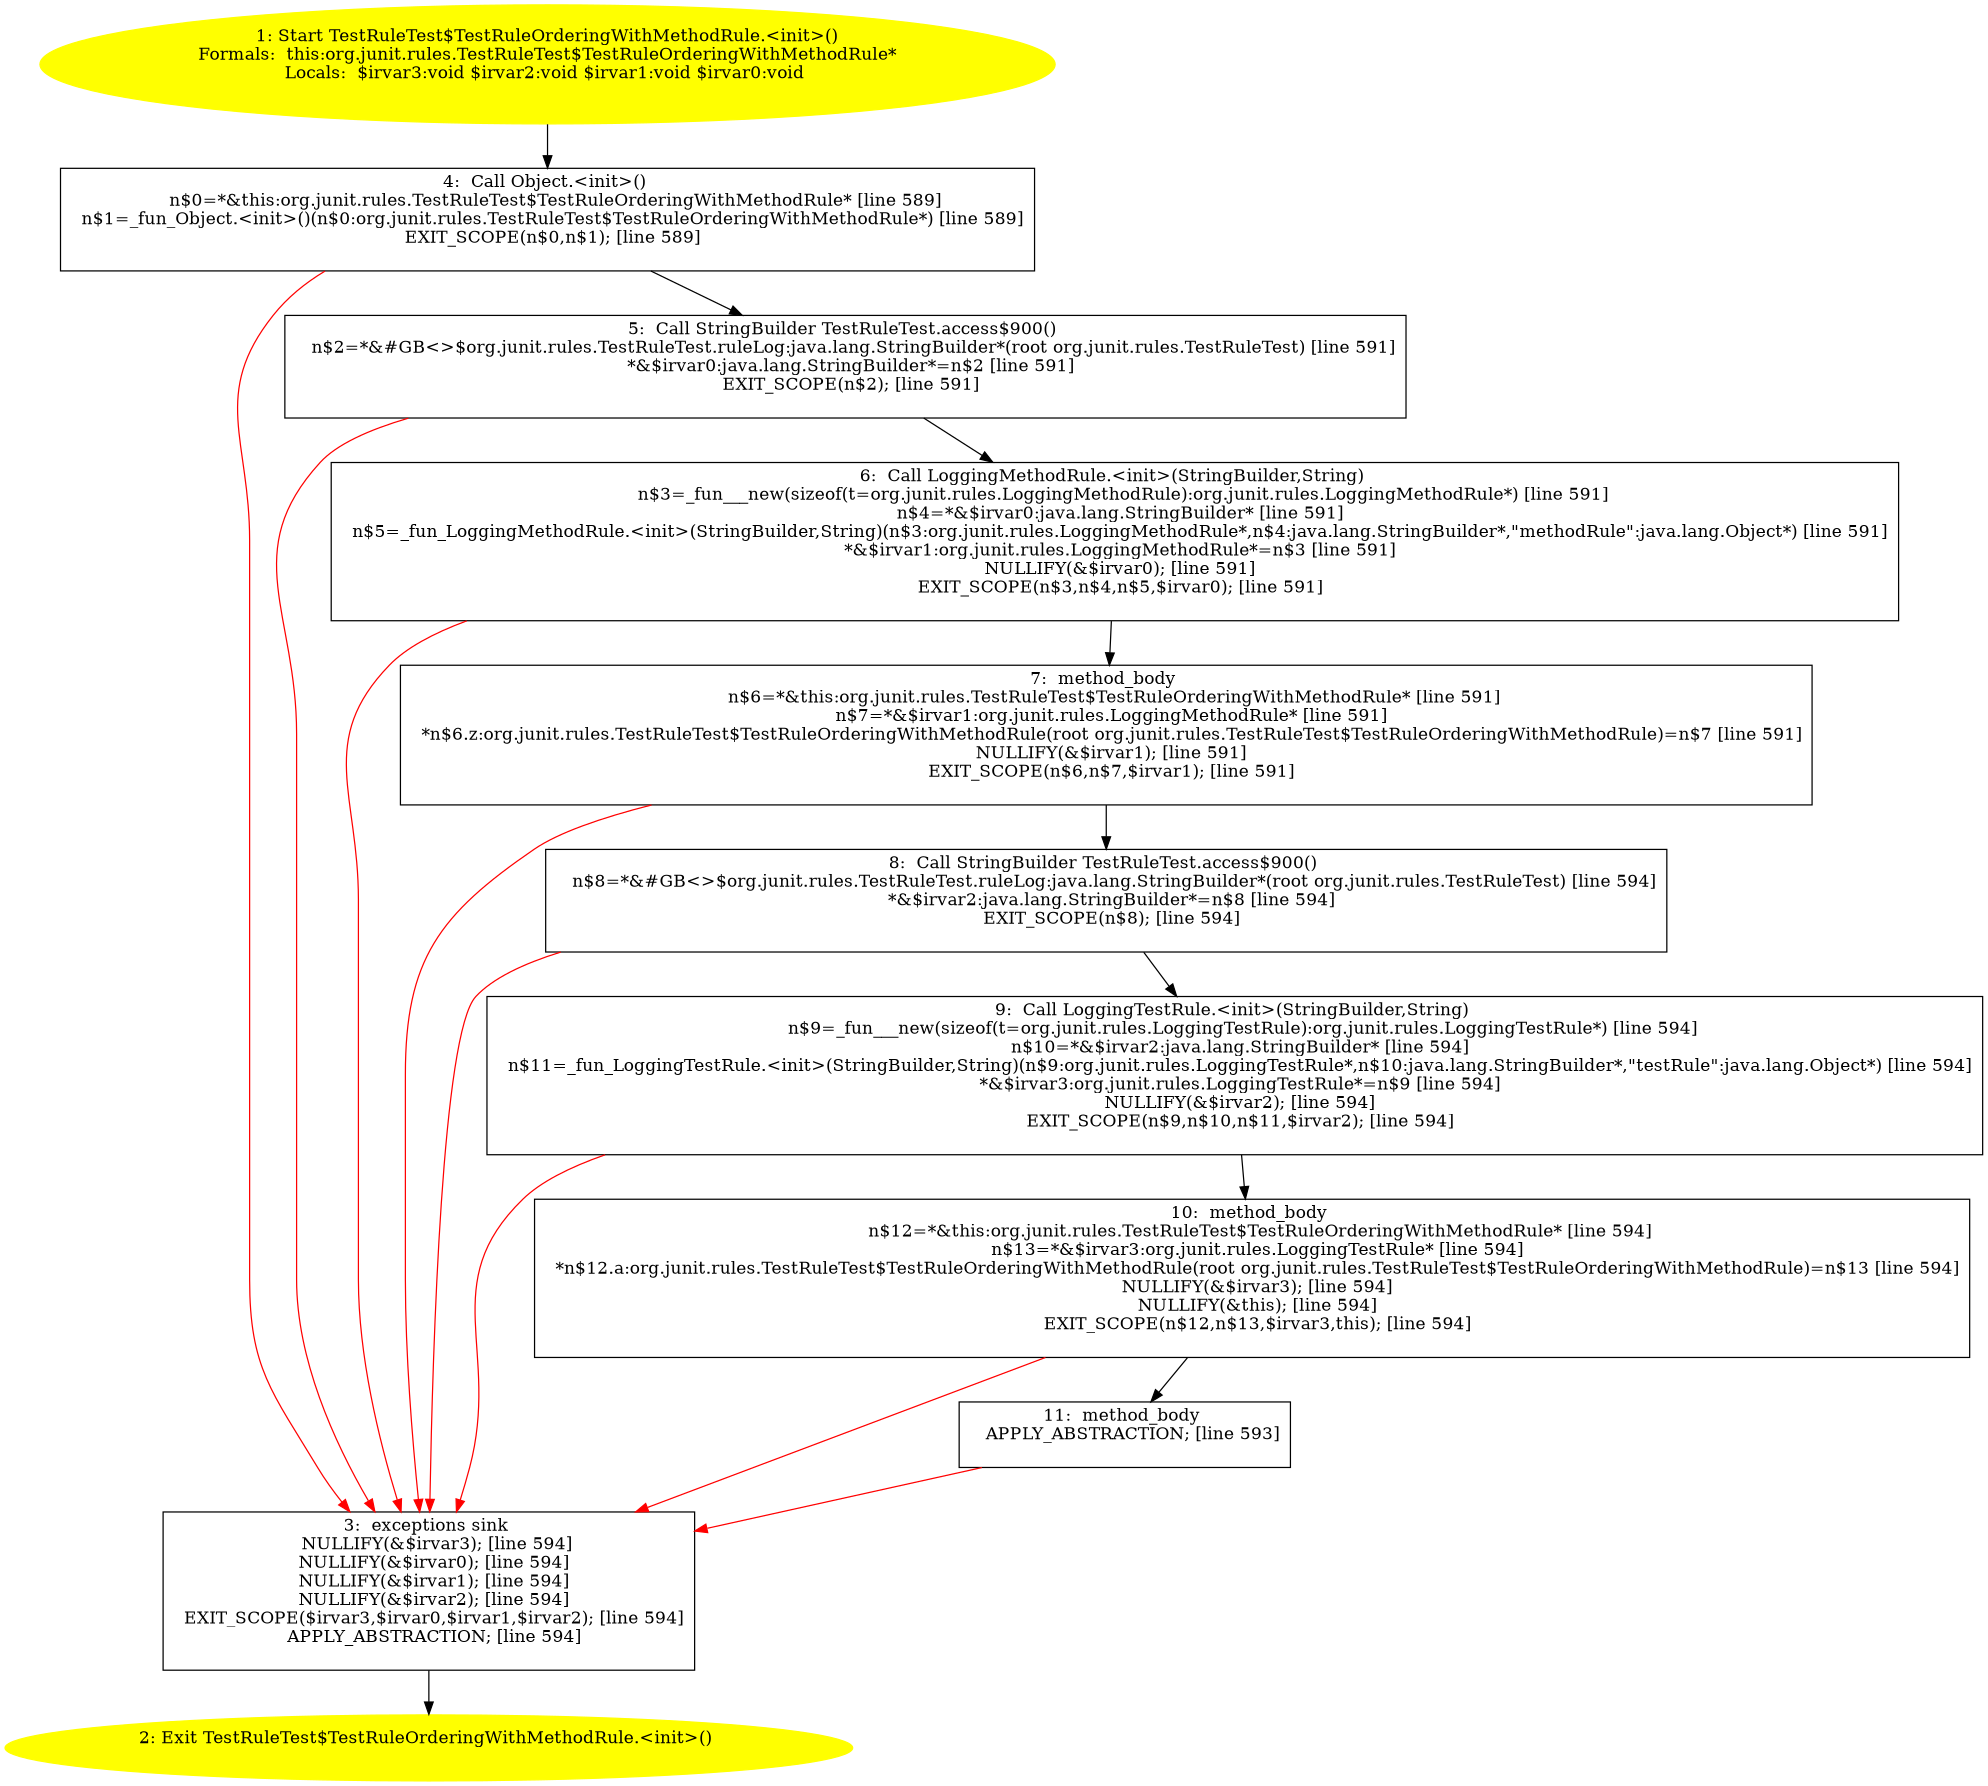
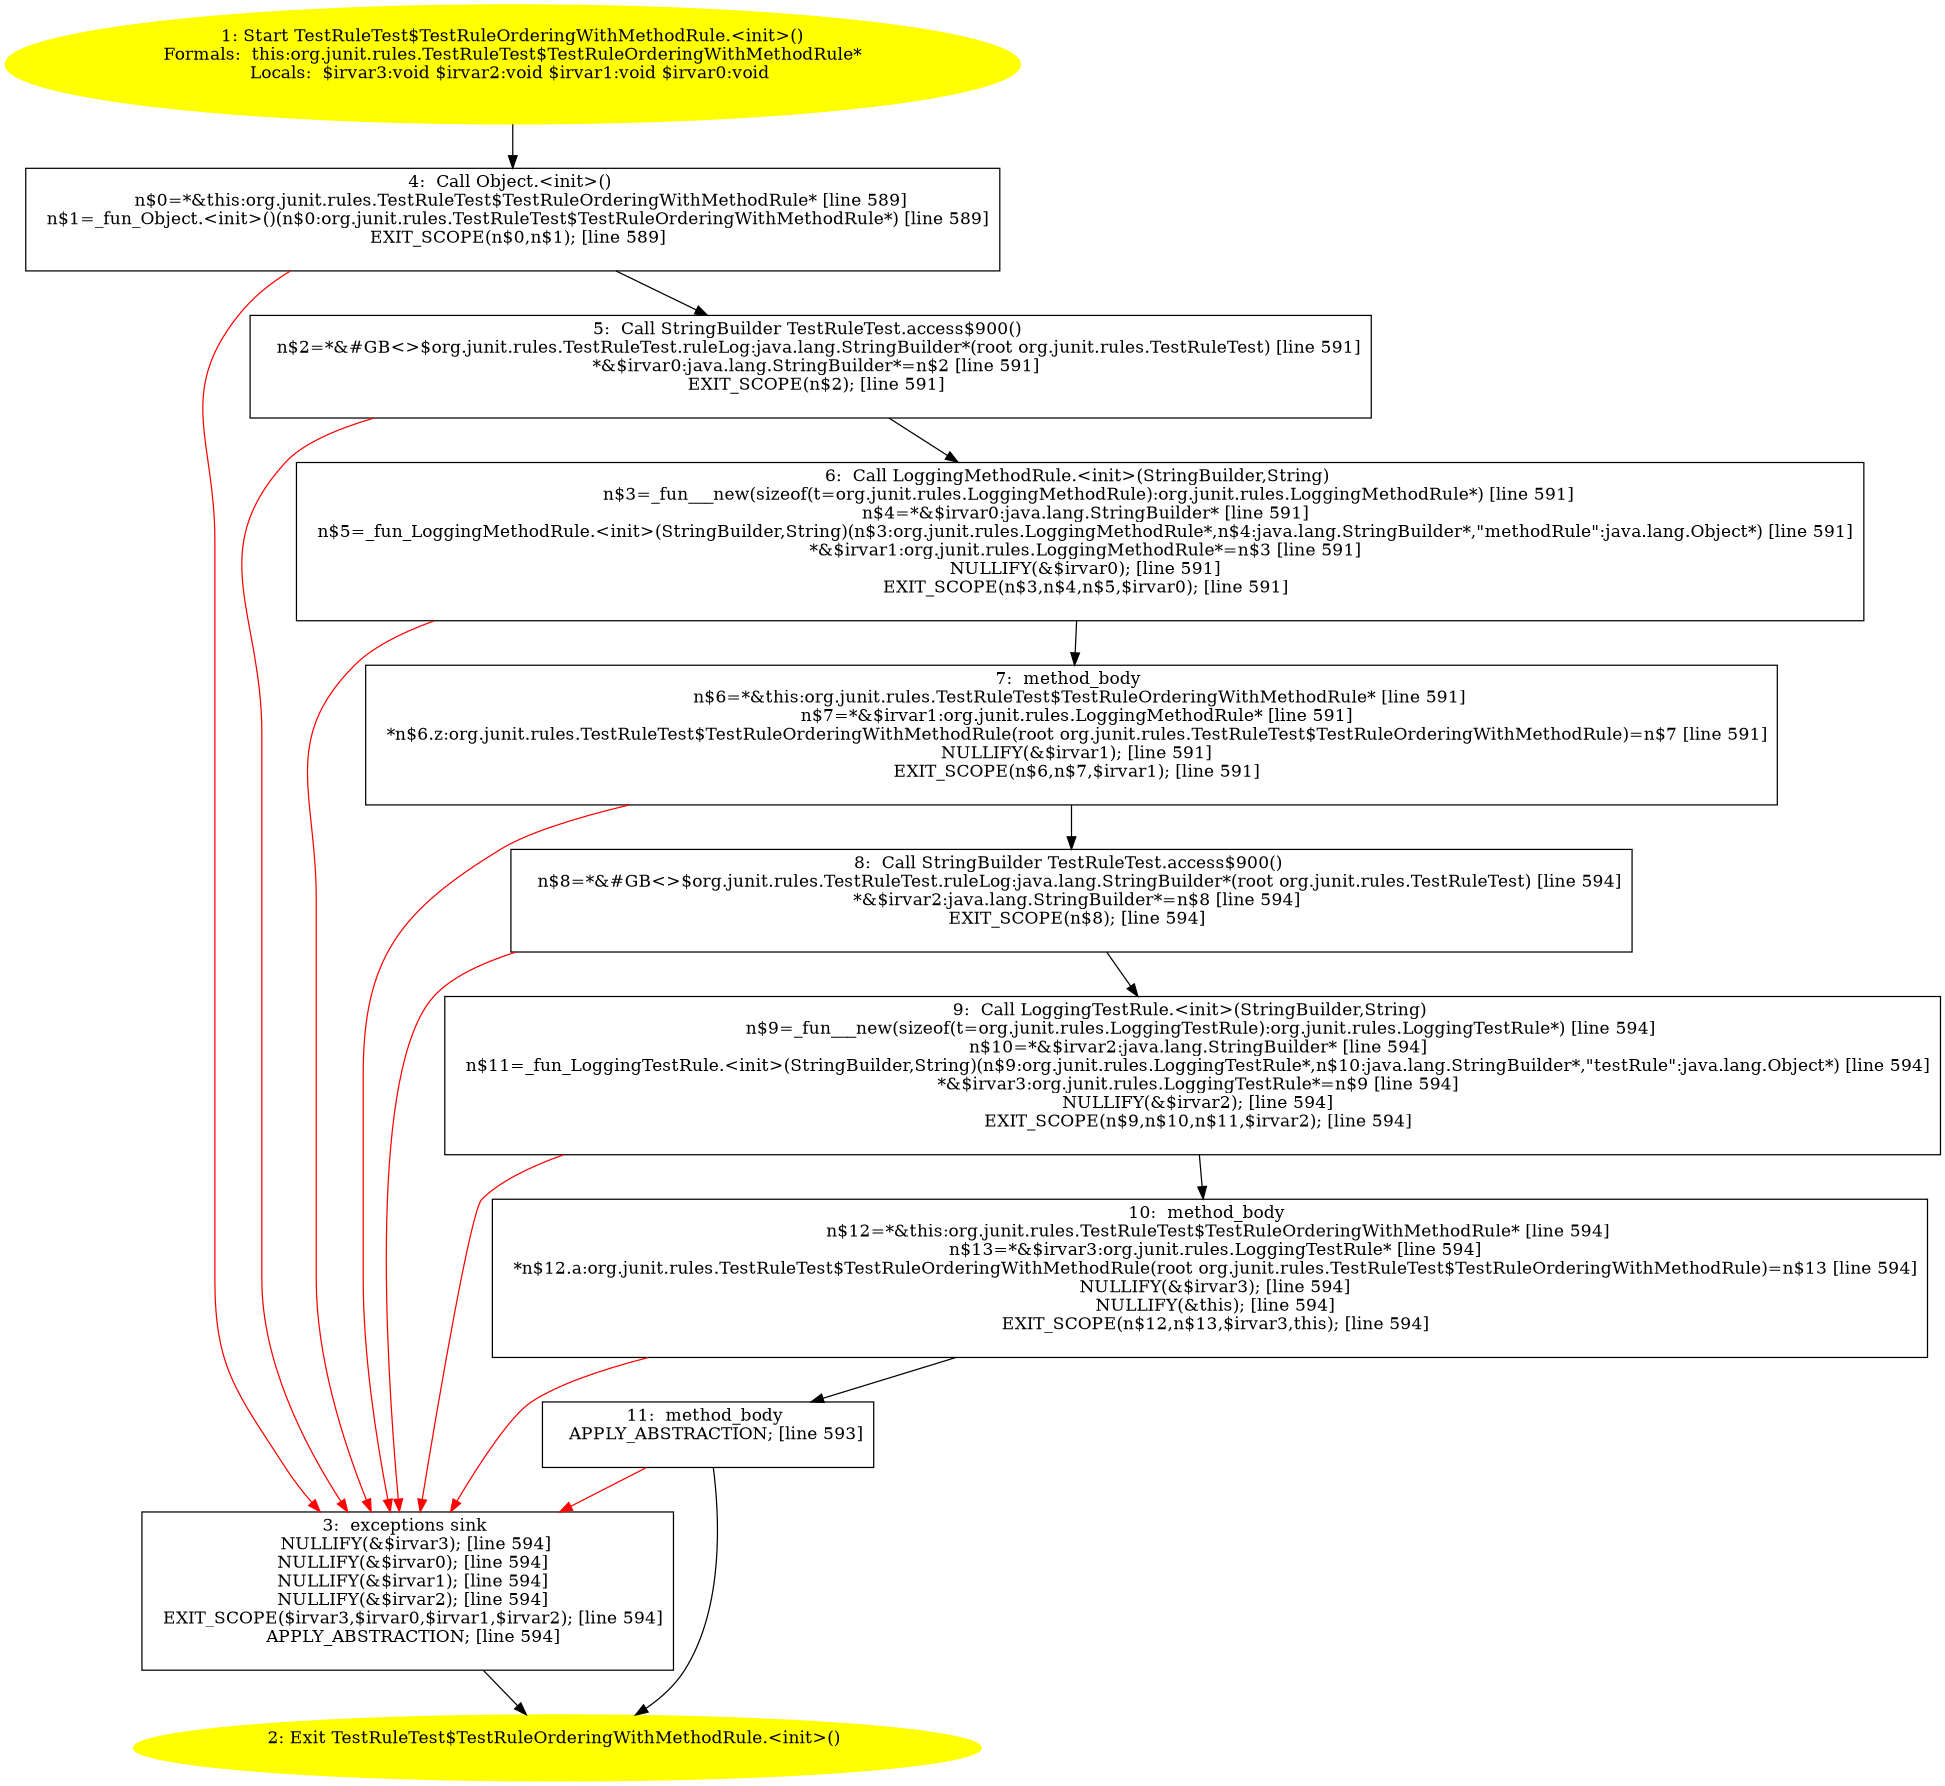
none -> (711, 1598)
